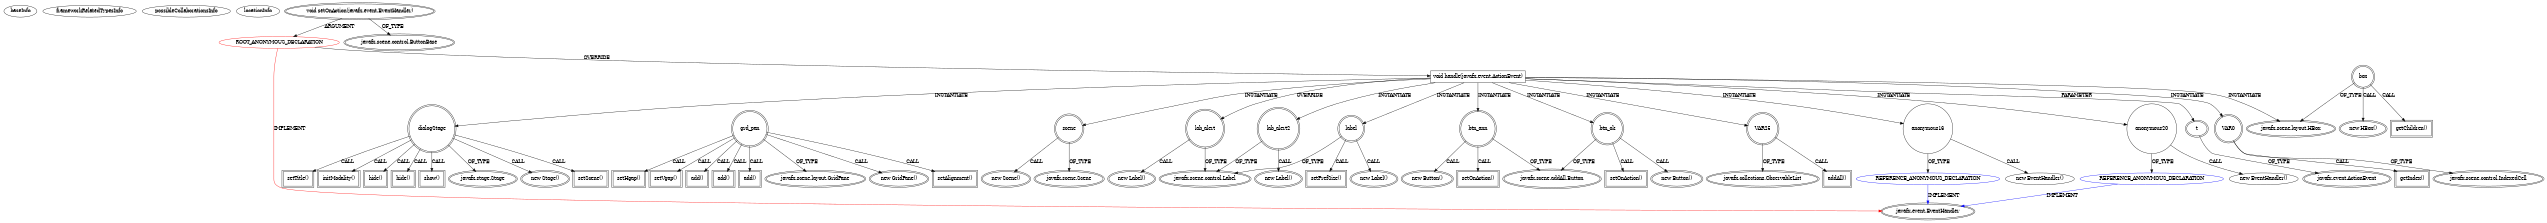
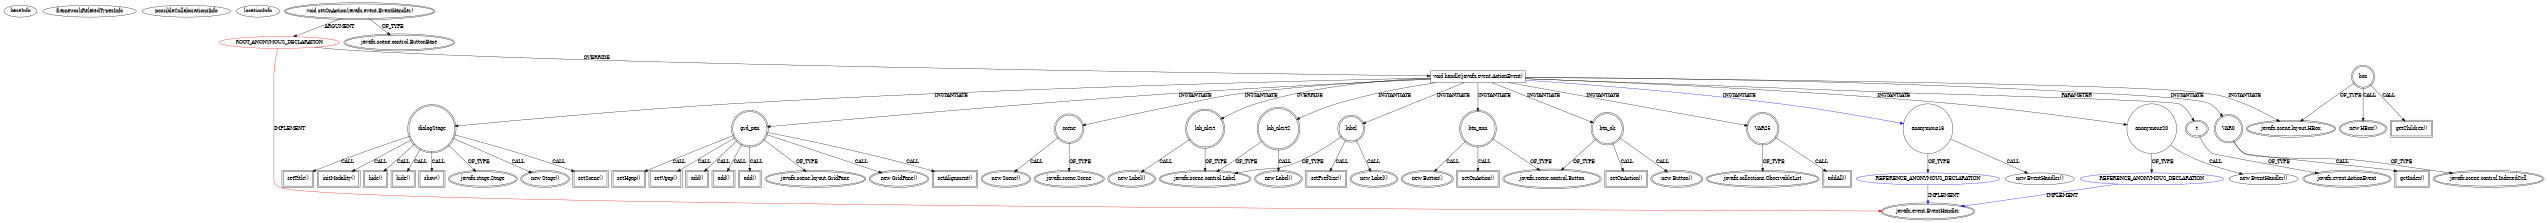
(1714, 96) -> (1714, 96)
none -> (1100, 99)
(1552, 179) -> (1552, 179)
